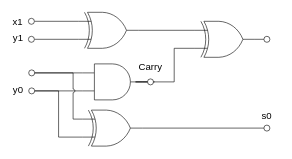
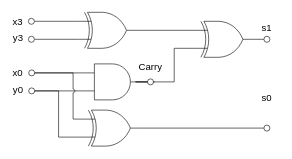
(18, 21) -> (18, 21)
none -> (267, 27)
(18, 38) -> (18, 38)
none -> (18, 73)
(267, 116) -> (267, 98)
